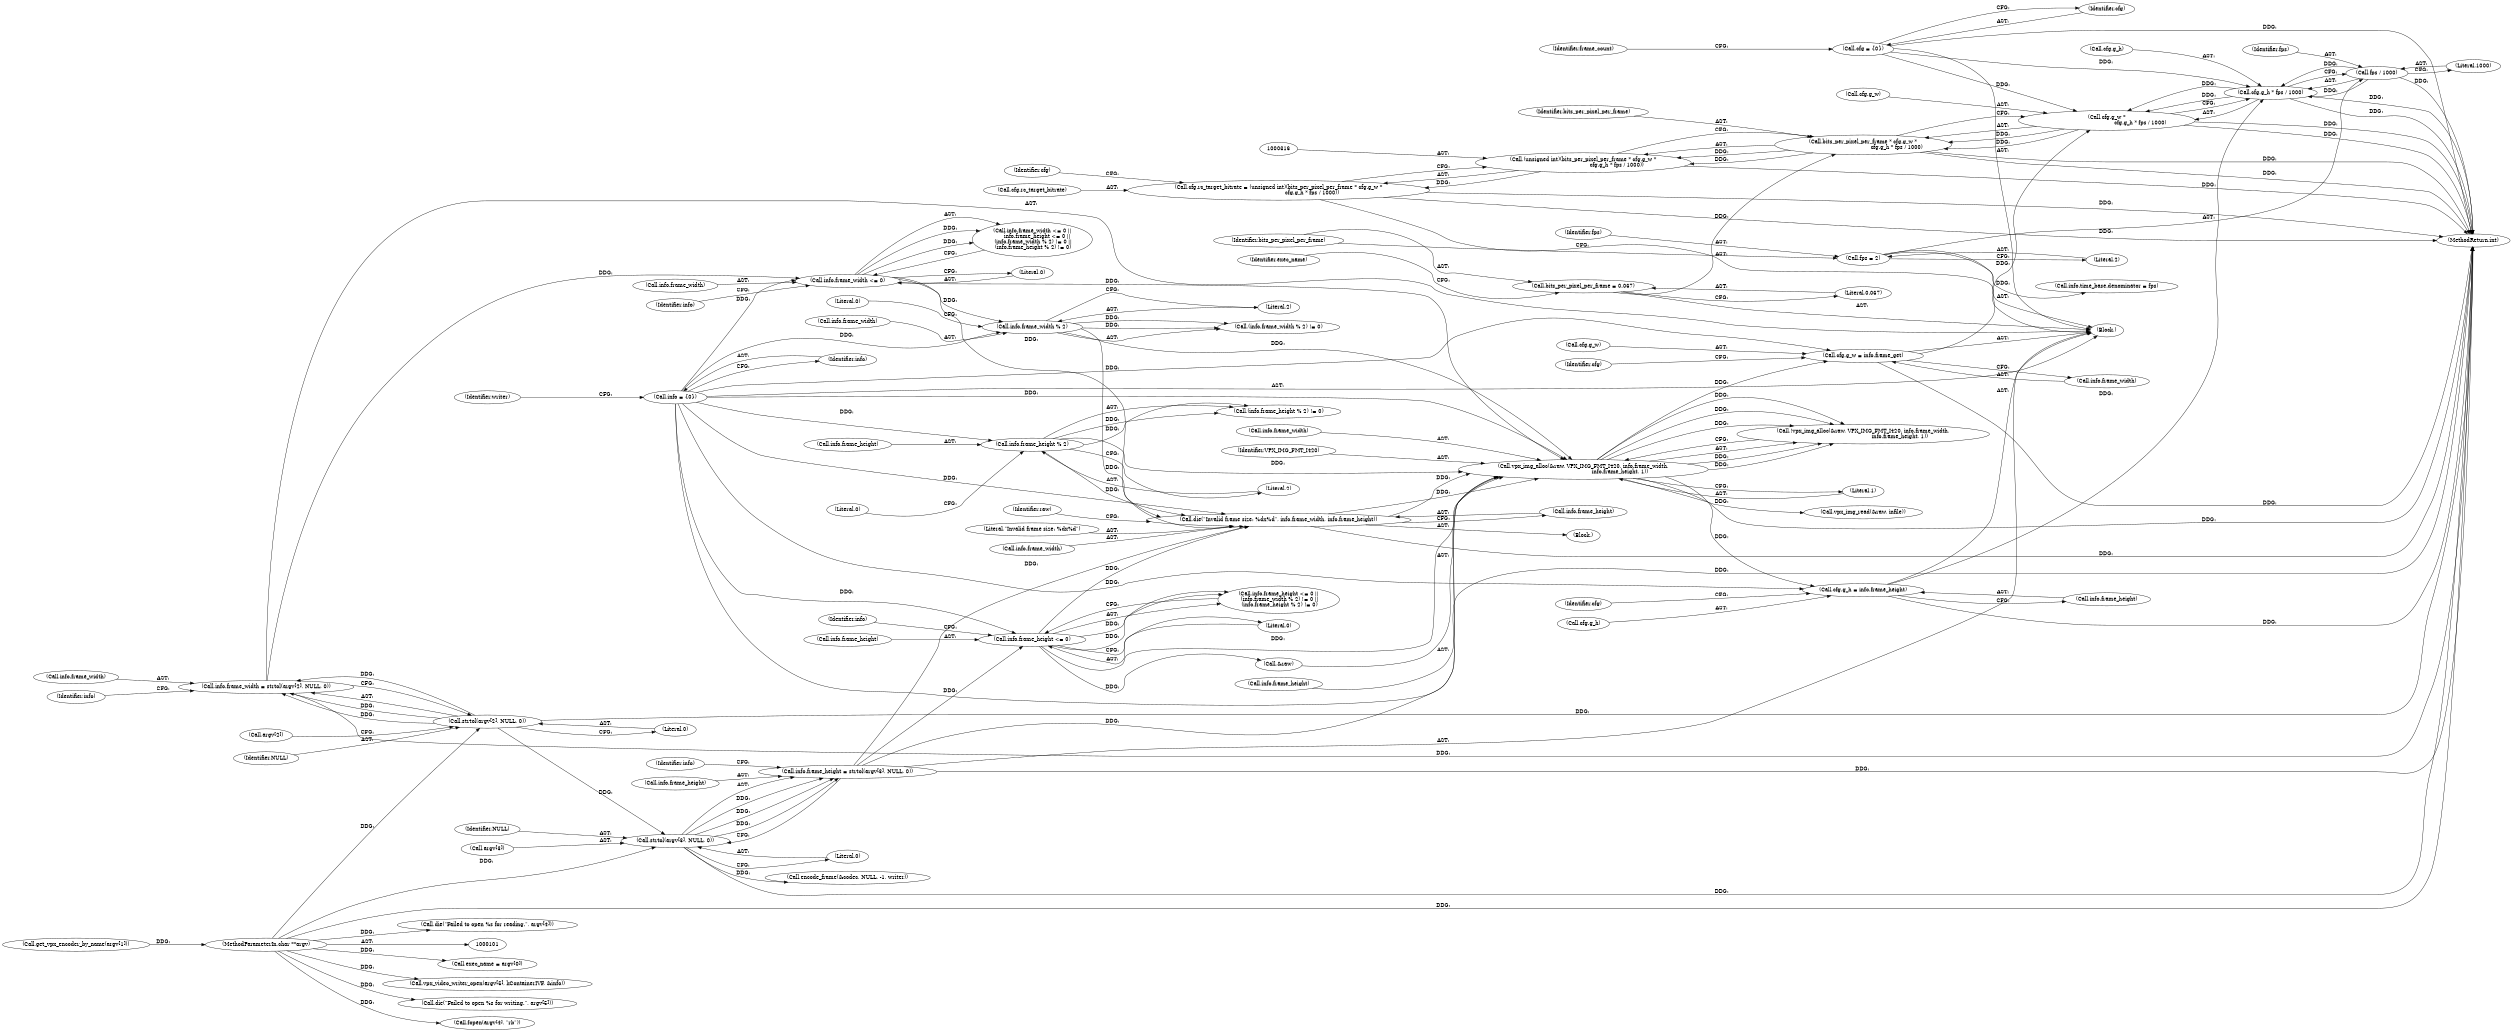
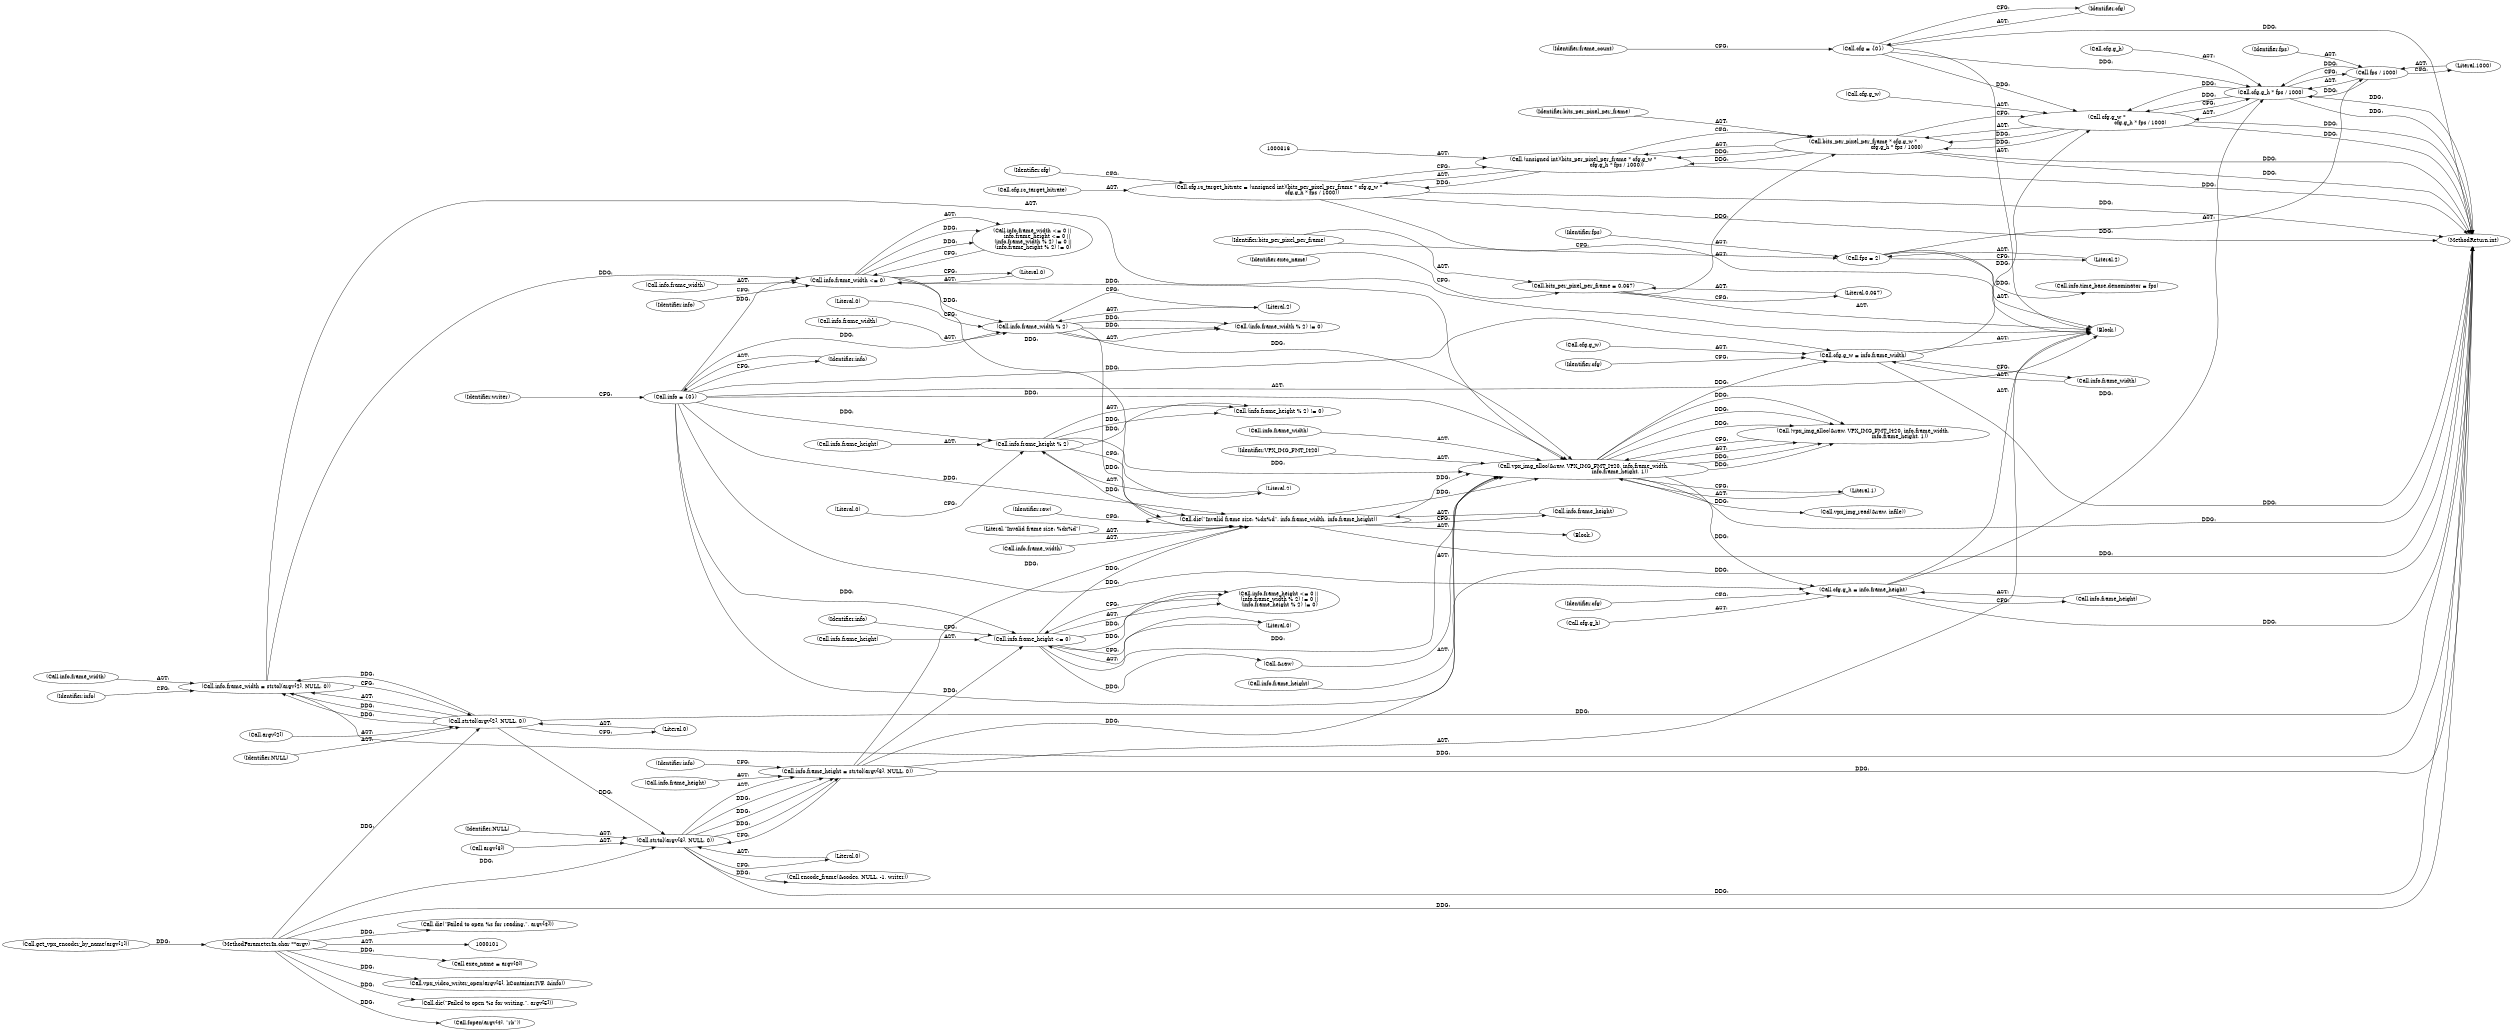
(2457, 142) -> none
(1863, 356) -> (1863, 356)
(368, 732) -> (368, 732)
